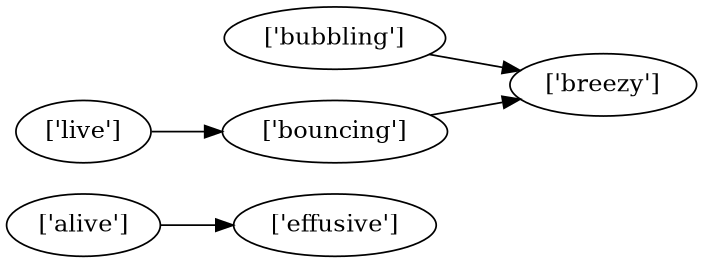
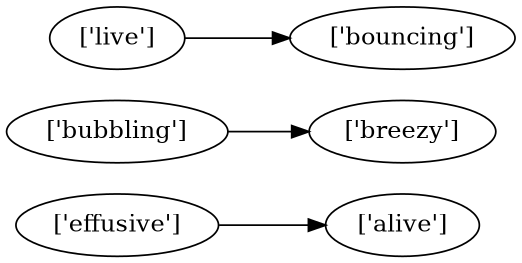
(467, 109) -> none
(188, 225) -> (264, 225)
